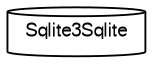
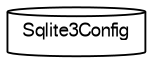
(76, 32) -> (76, 32)
